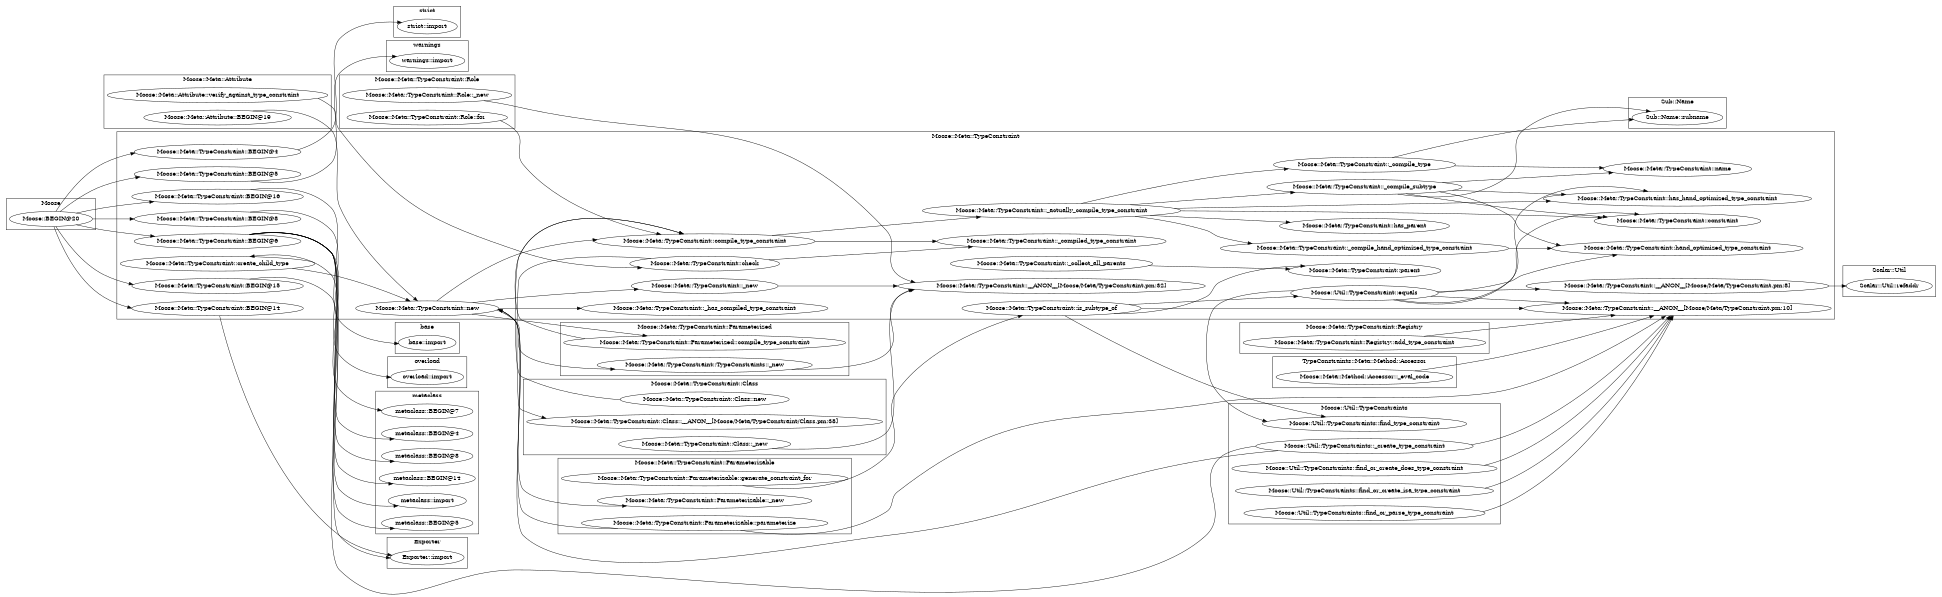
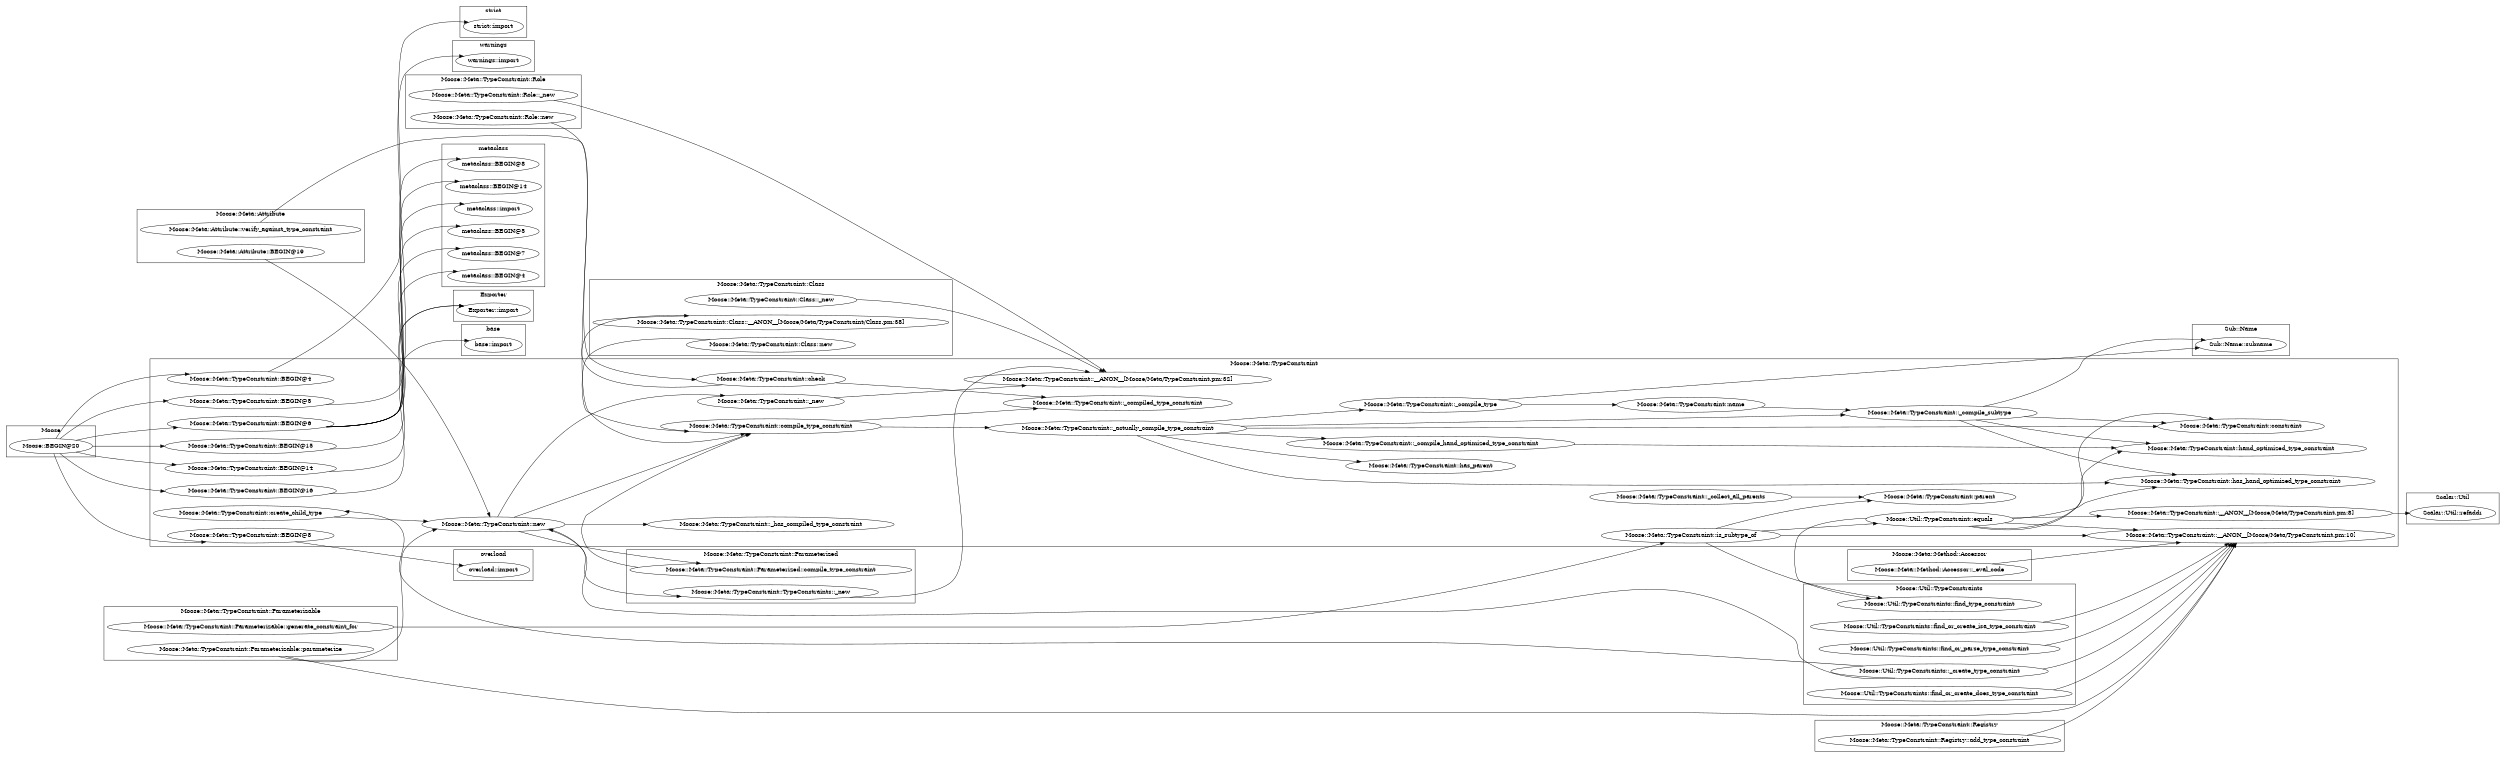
(427, 118) -> (493, 118)
(1526, 178) -> (1804, 409)
(1364, 362) -> (1940, 554)
(705, 501) -> none
